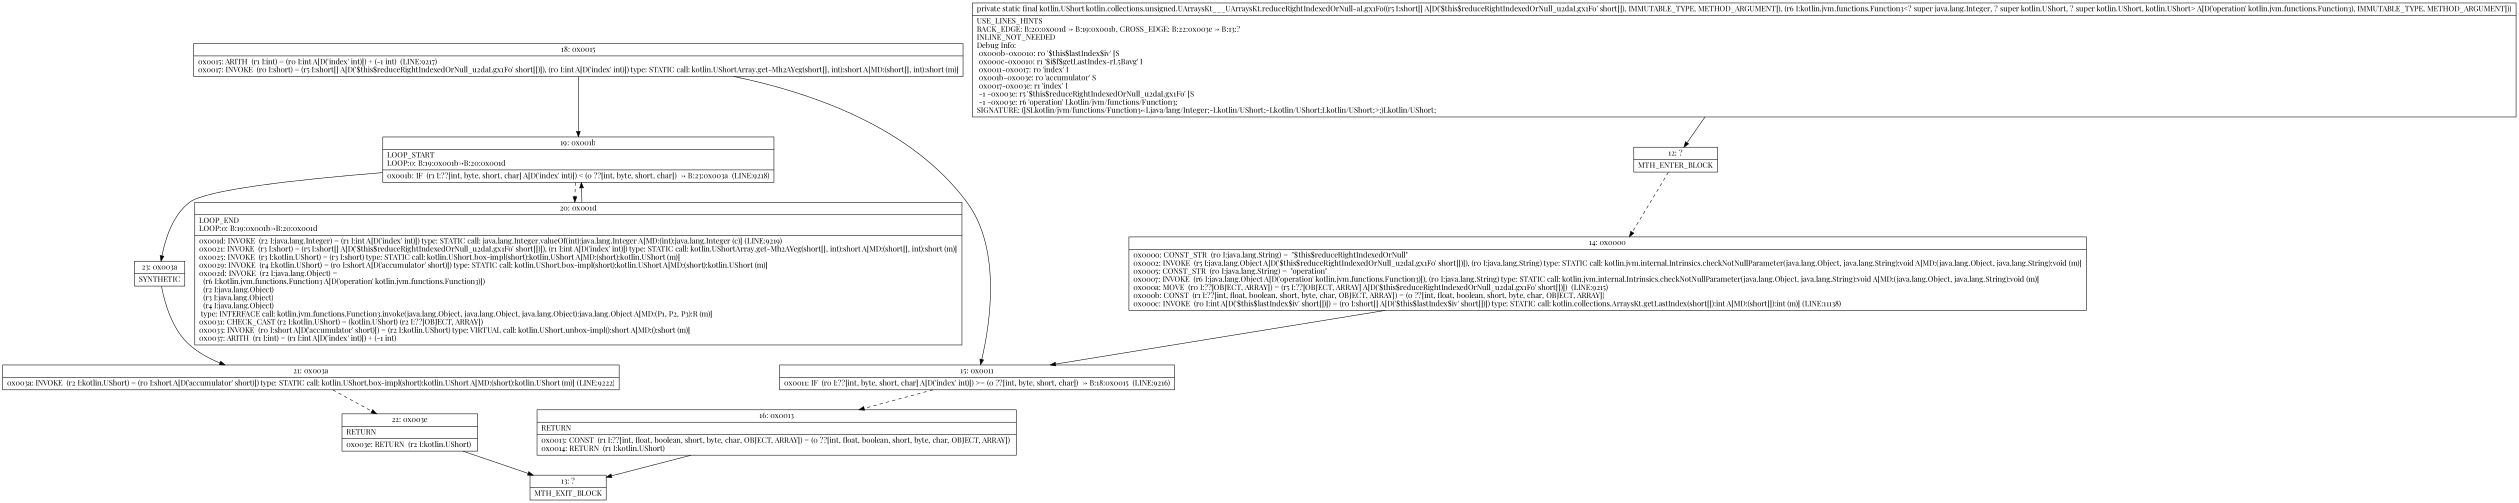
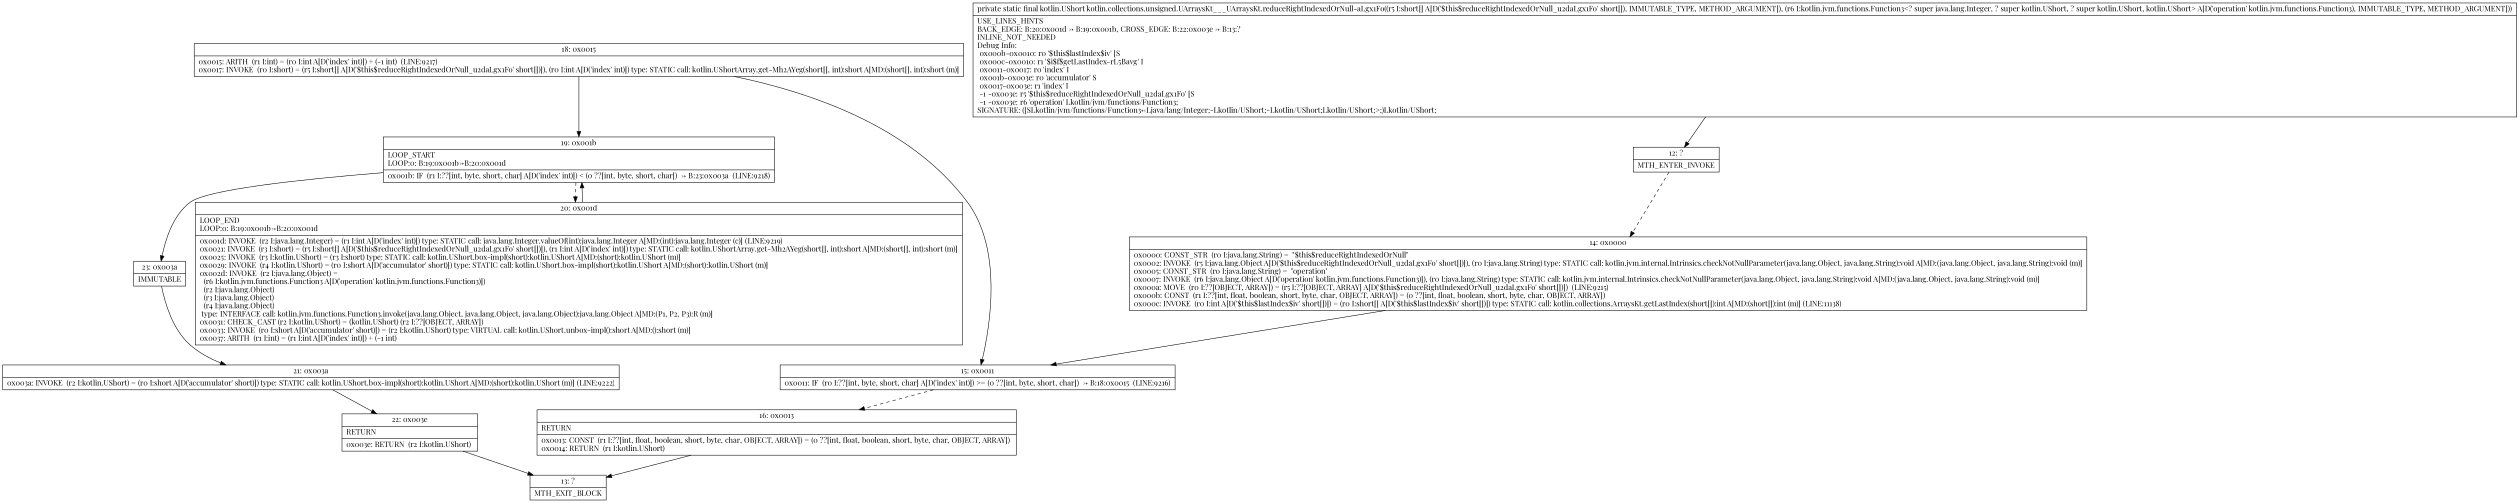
(1676, 166) -> (1676, 166)
(160, 280) -> (160, 280)
(352, 401) -> (352, 401)
